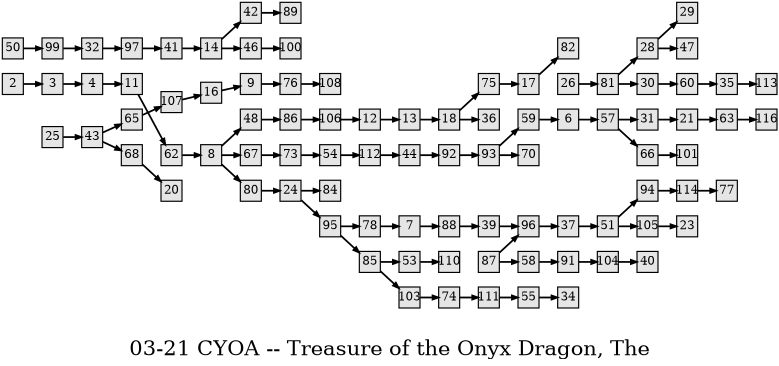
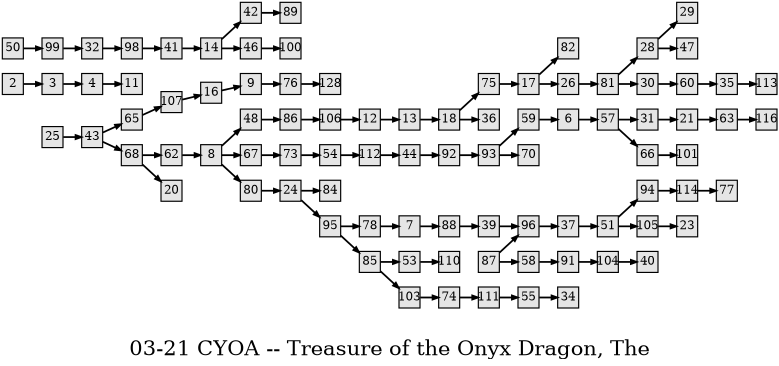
(132, 48) -> (132, 48)
(330, 84) -> (330, 84)
none -> (545, 84)
(150, 117) -> (149, 155)
